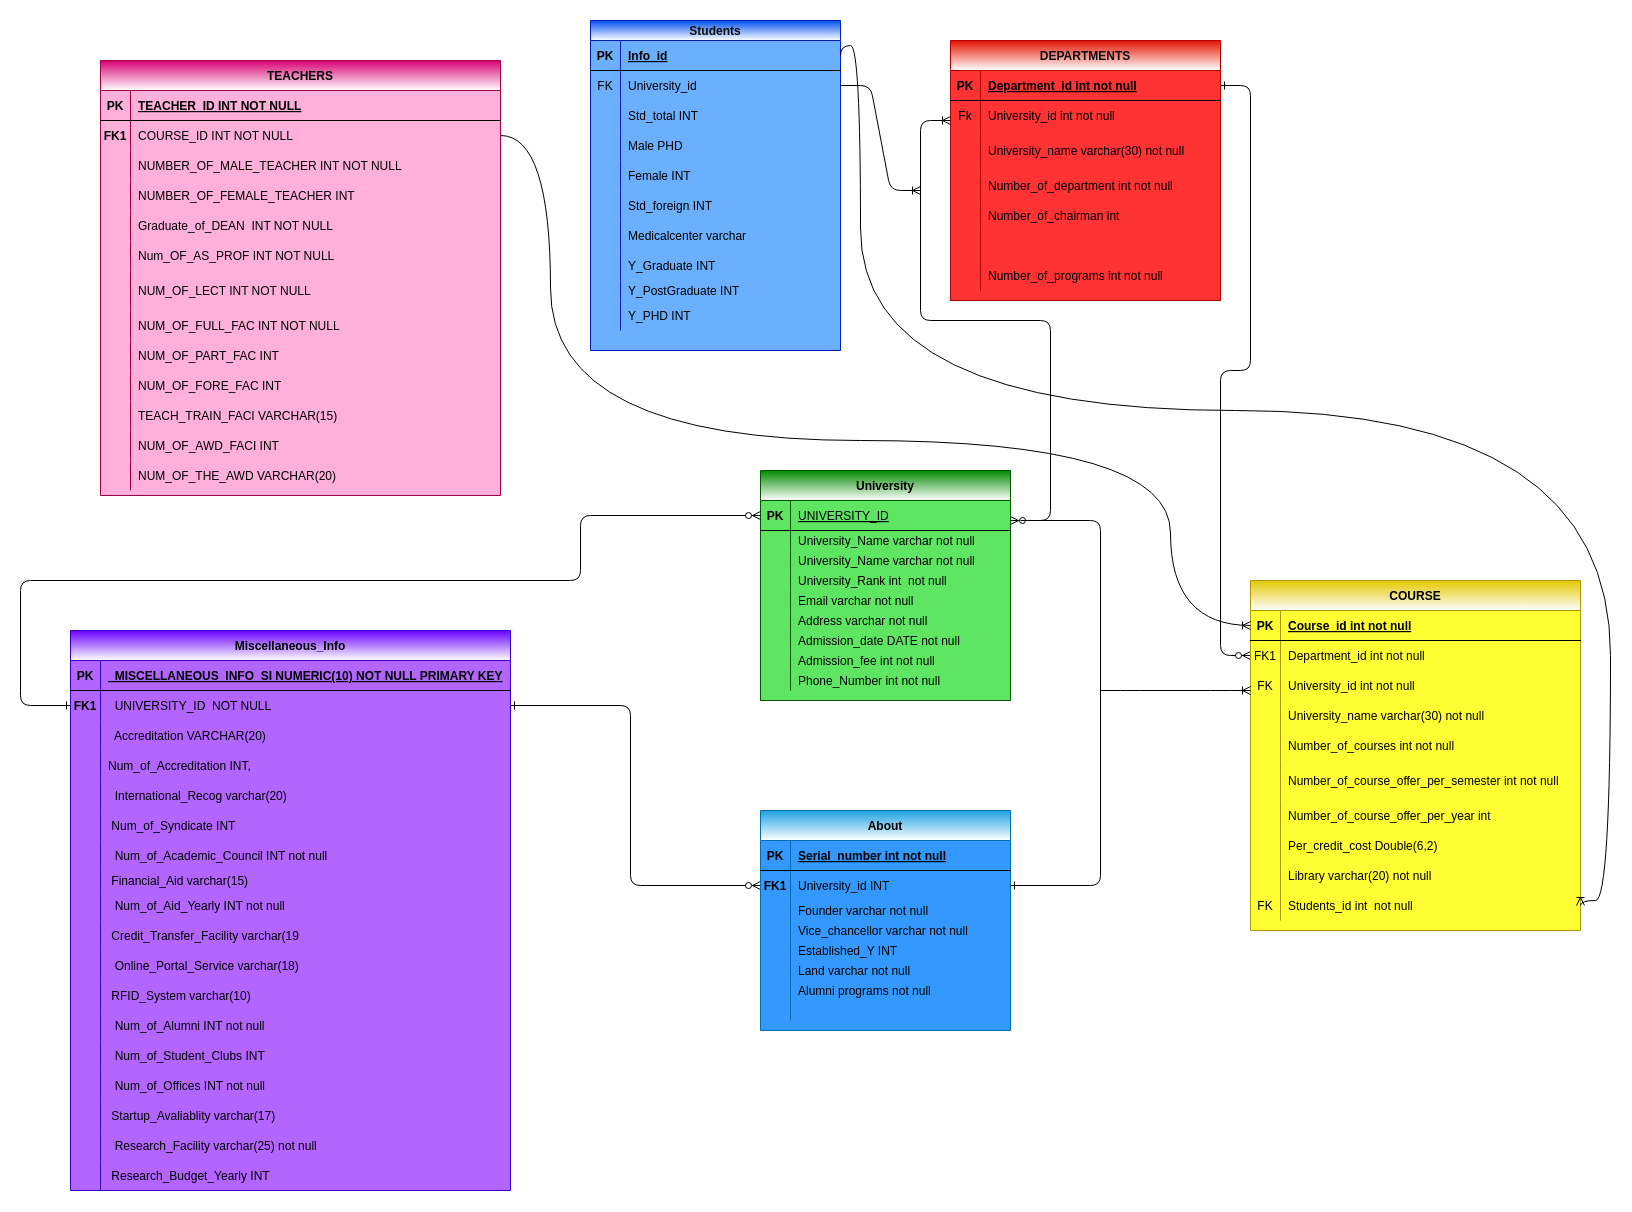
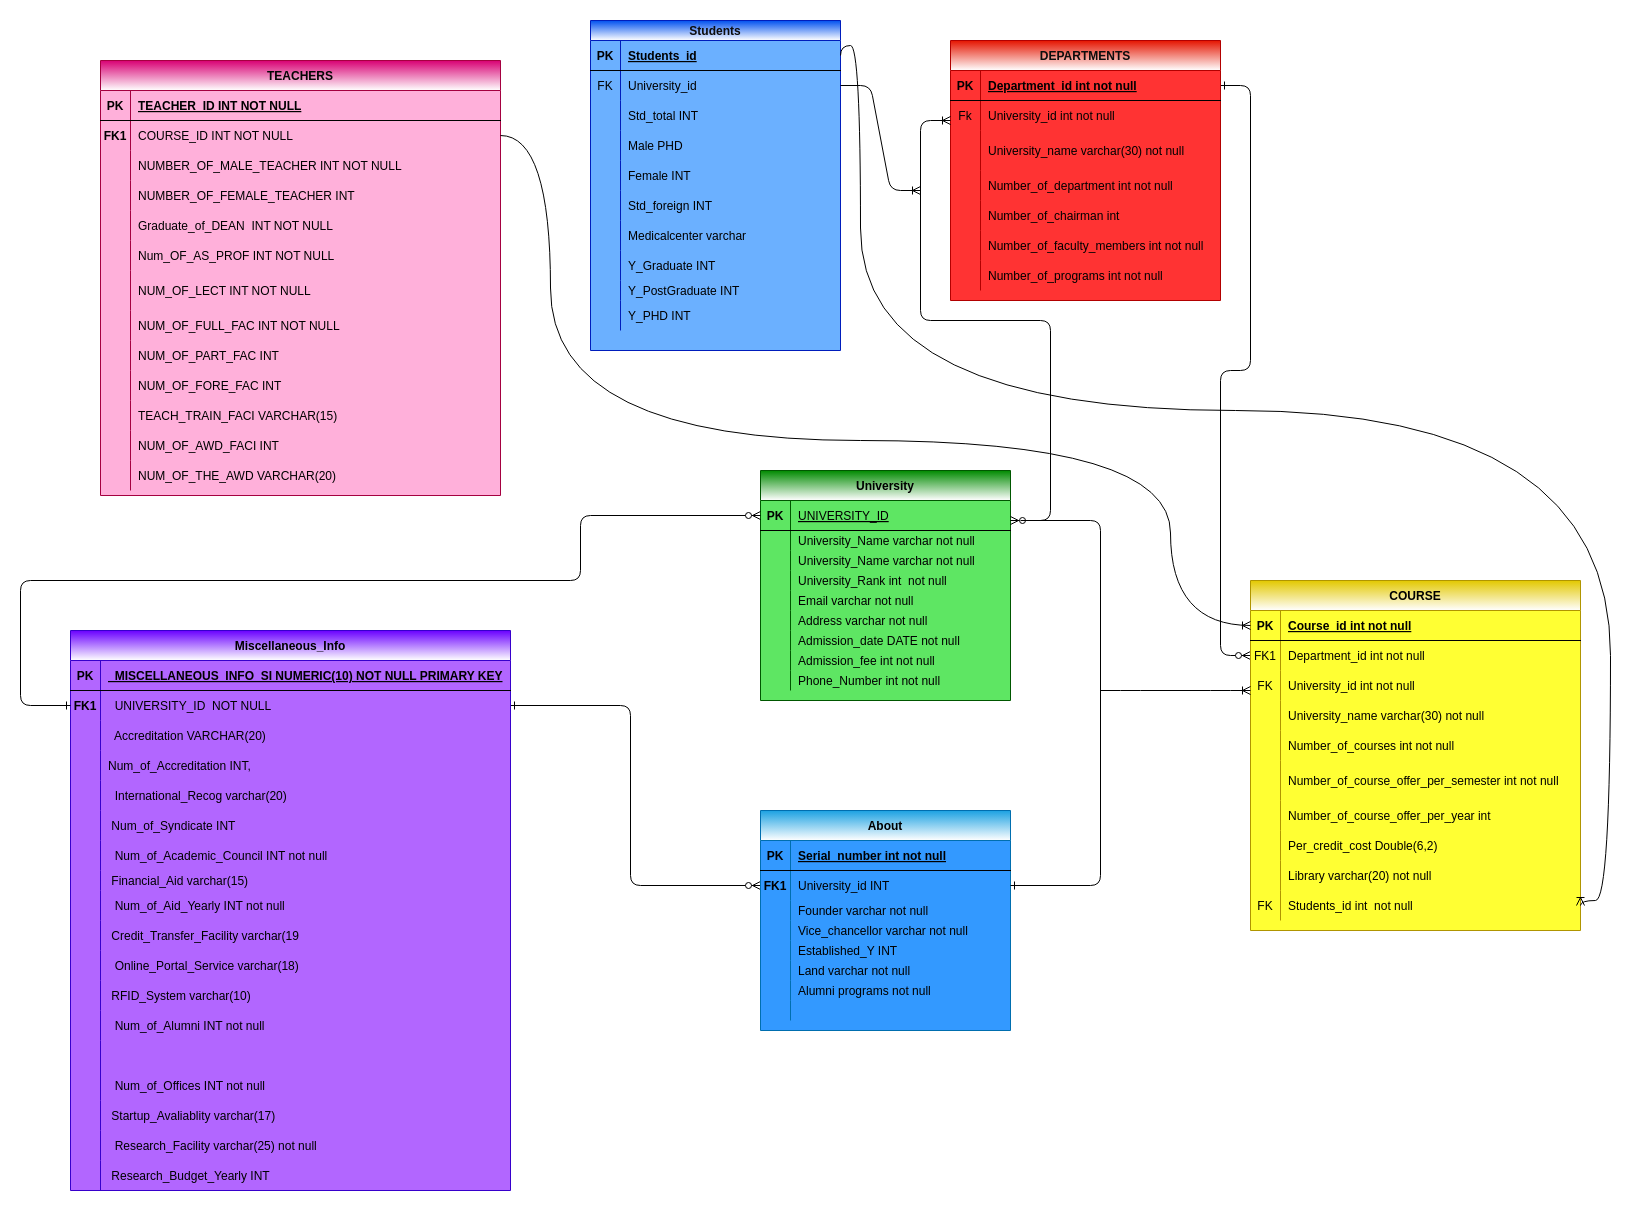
(650, 56) -> (663, 56)
none -> (1101, 246)
(306, 1056) -> none
